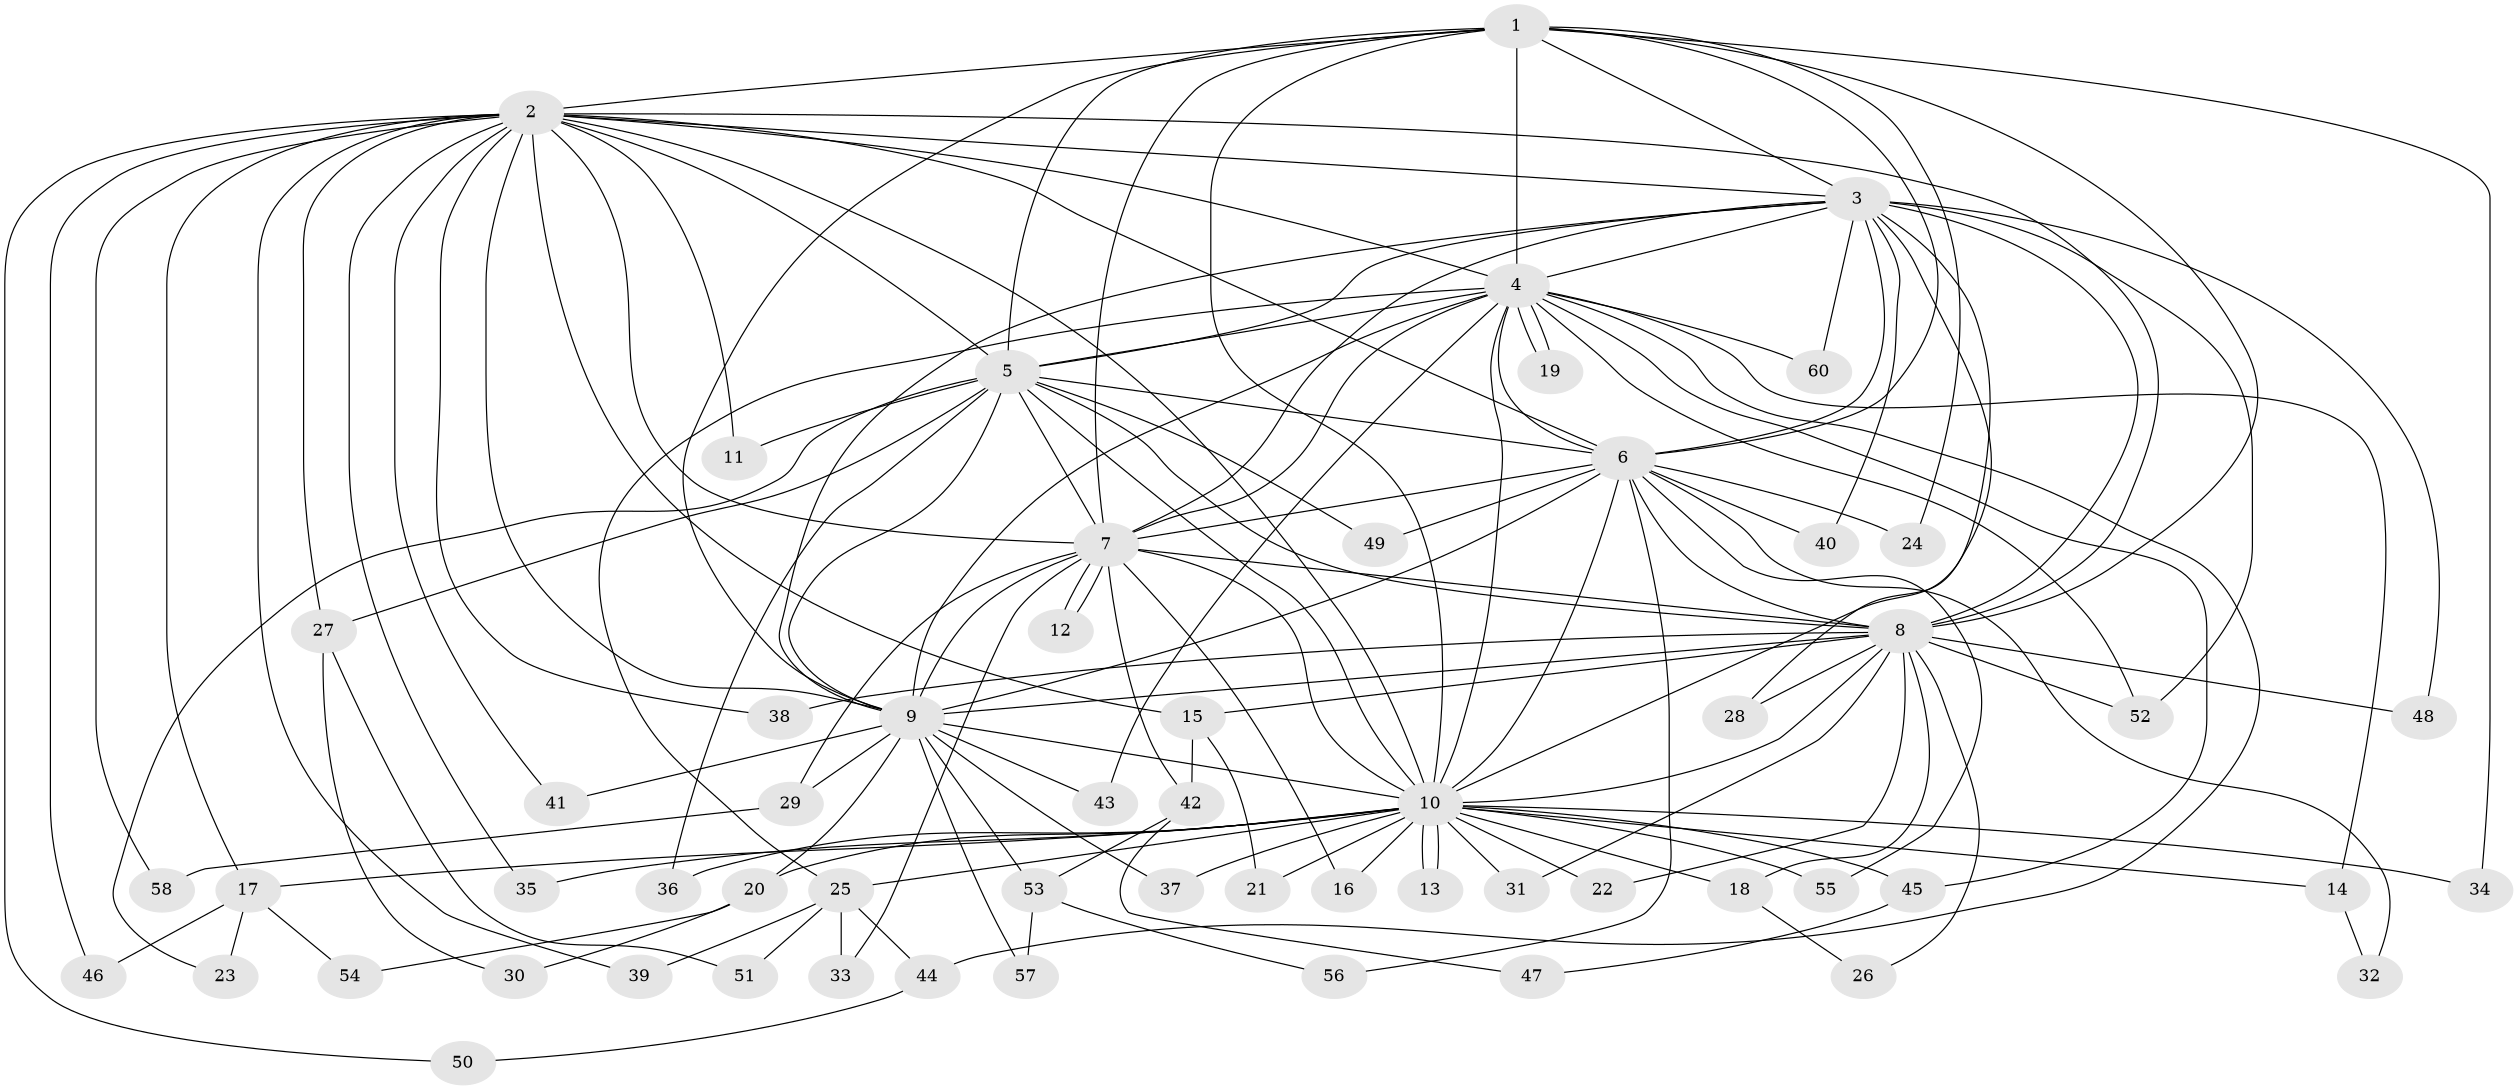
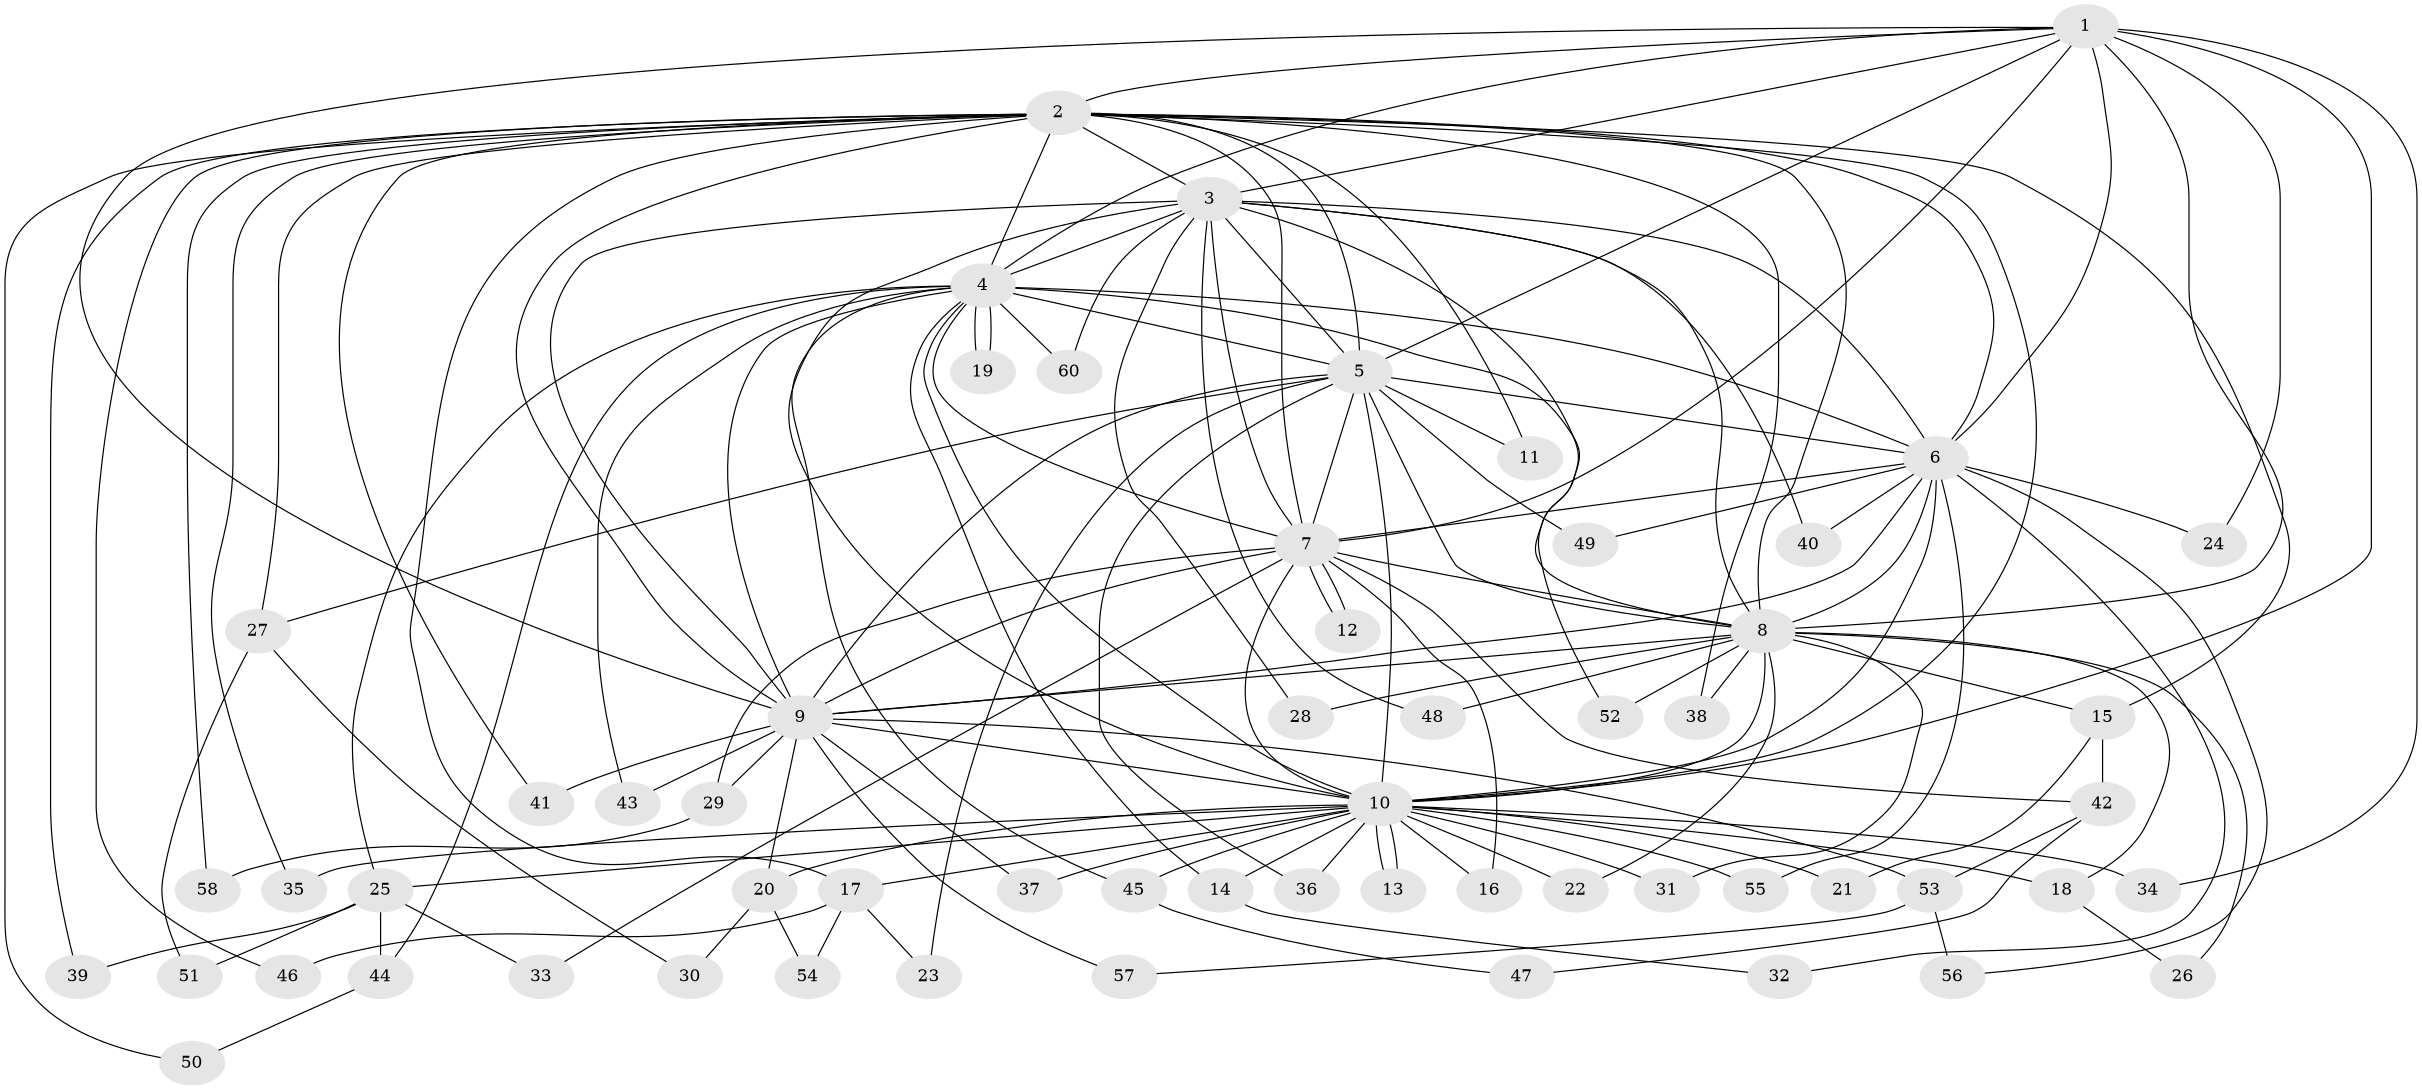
(1837, 472) -> (1476, 369)
